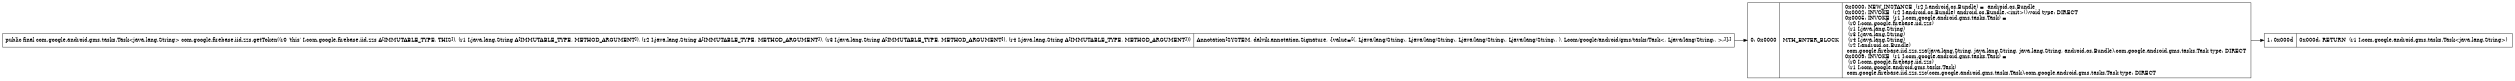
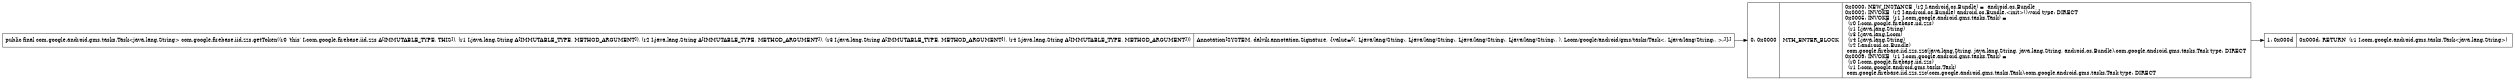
(1875, 35) -> (1874, 35)
